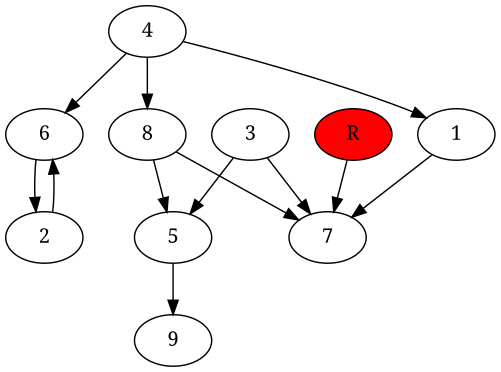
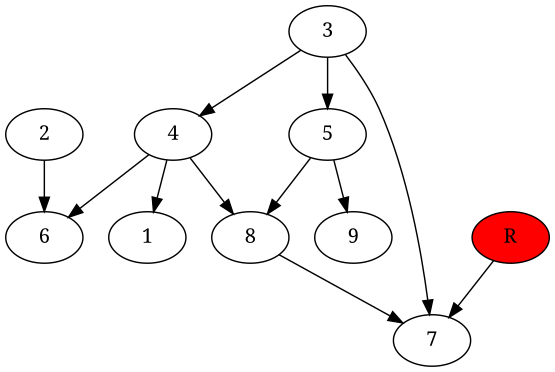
none -> (256, 79)
(35, 179) -> none
(158, 179) -> (293, 180)
(398, 182) -> none
